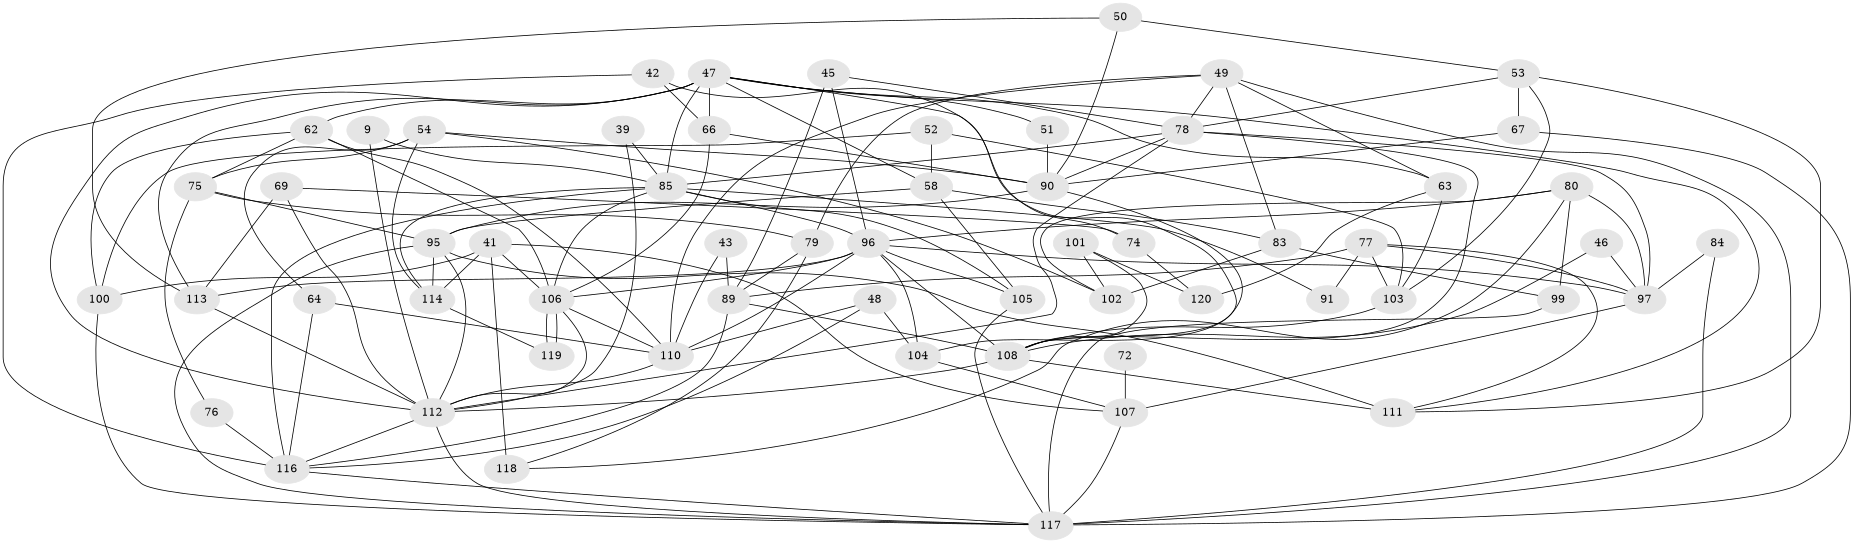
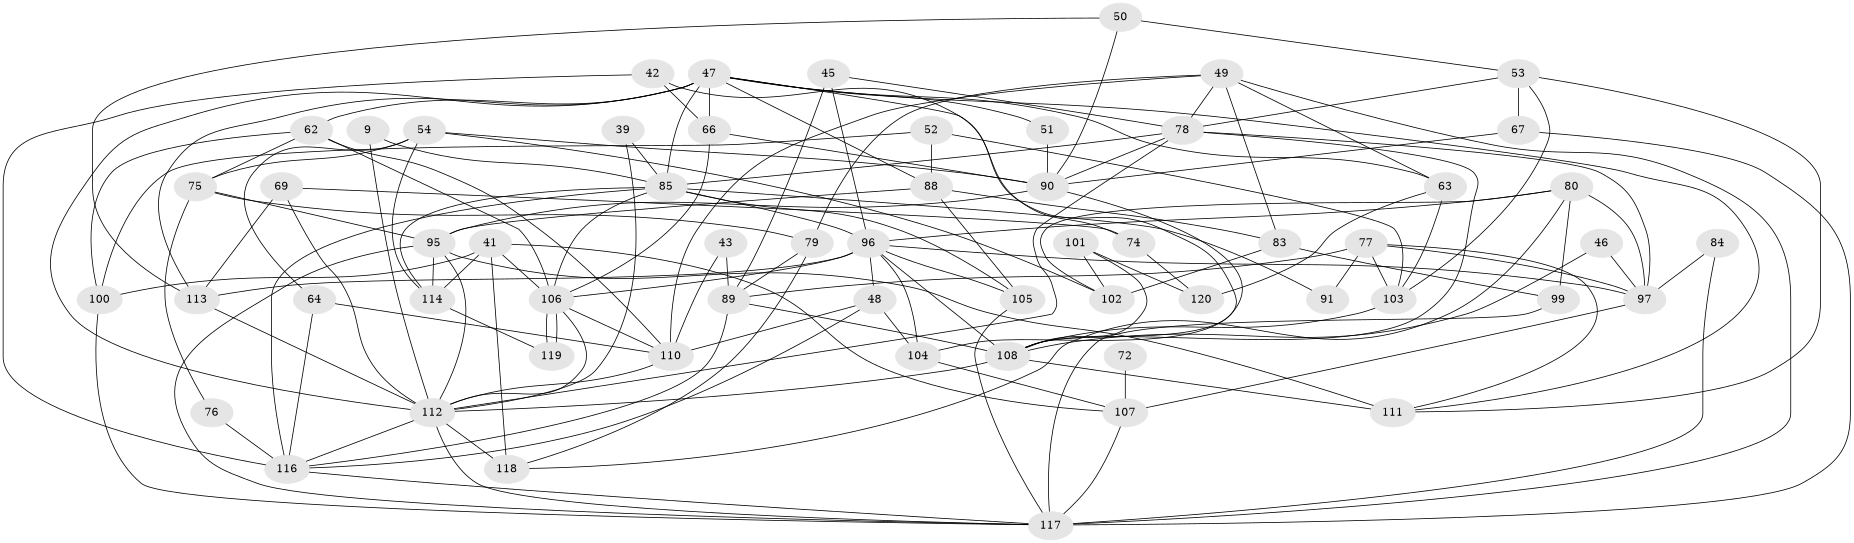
(931, 187) -> (931, 187)
(761, 312) -> (872, 272)
none -> (465, 438)
